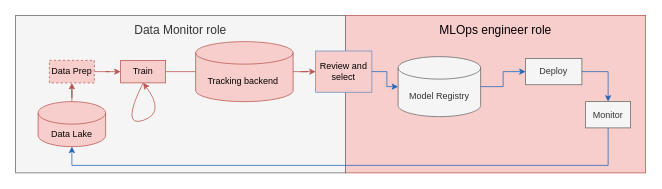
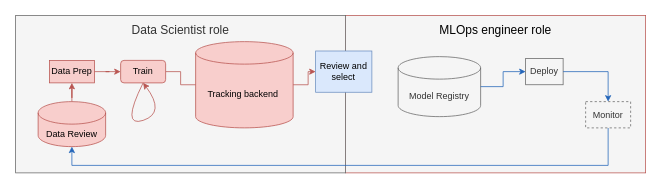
(72, 72) -> (72, 72)
(143, 72) -> (143, 72)
(244, 72) -> (244, 85)
(344, 72) -> (344, 72)
(380, 72) -> none
(554, 72) -> (544, 72)
(180, 94) -> (180, 94)
(495, 94) -> (495, 94)
(608, 115) -> (608, 115)
(72, 134) -> (72, 134)
